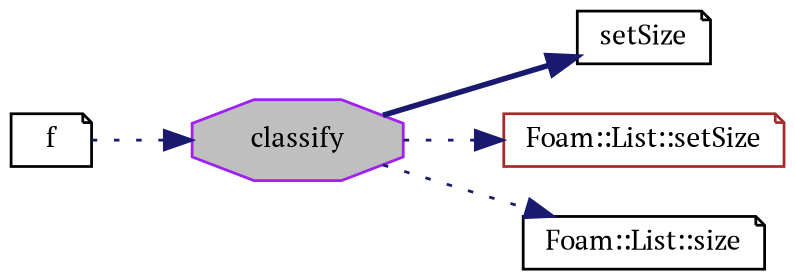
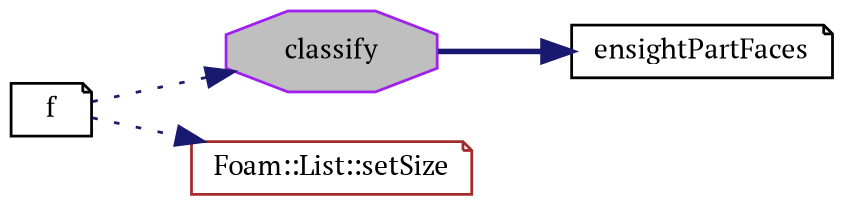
(644, 37) -> (702, 51)
(439, 140) -> (134, 127)
(644, 243) -> none
